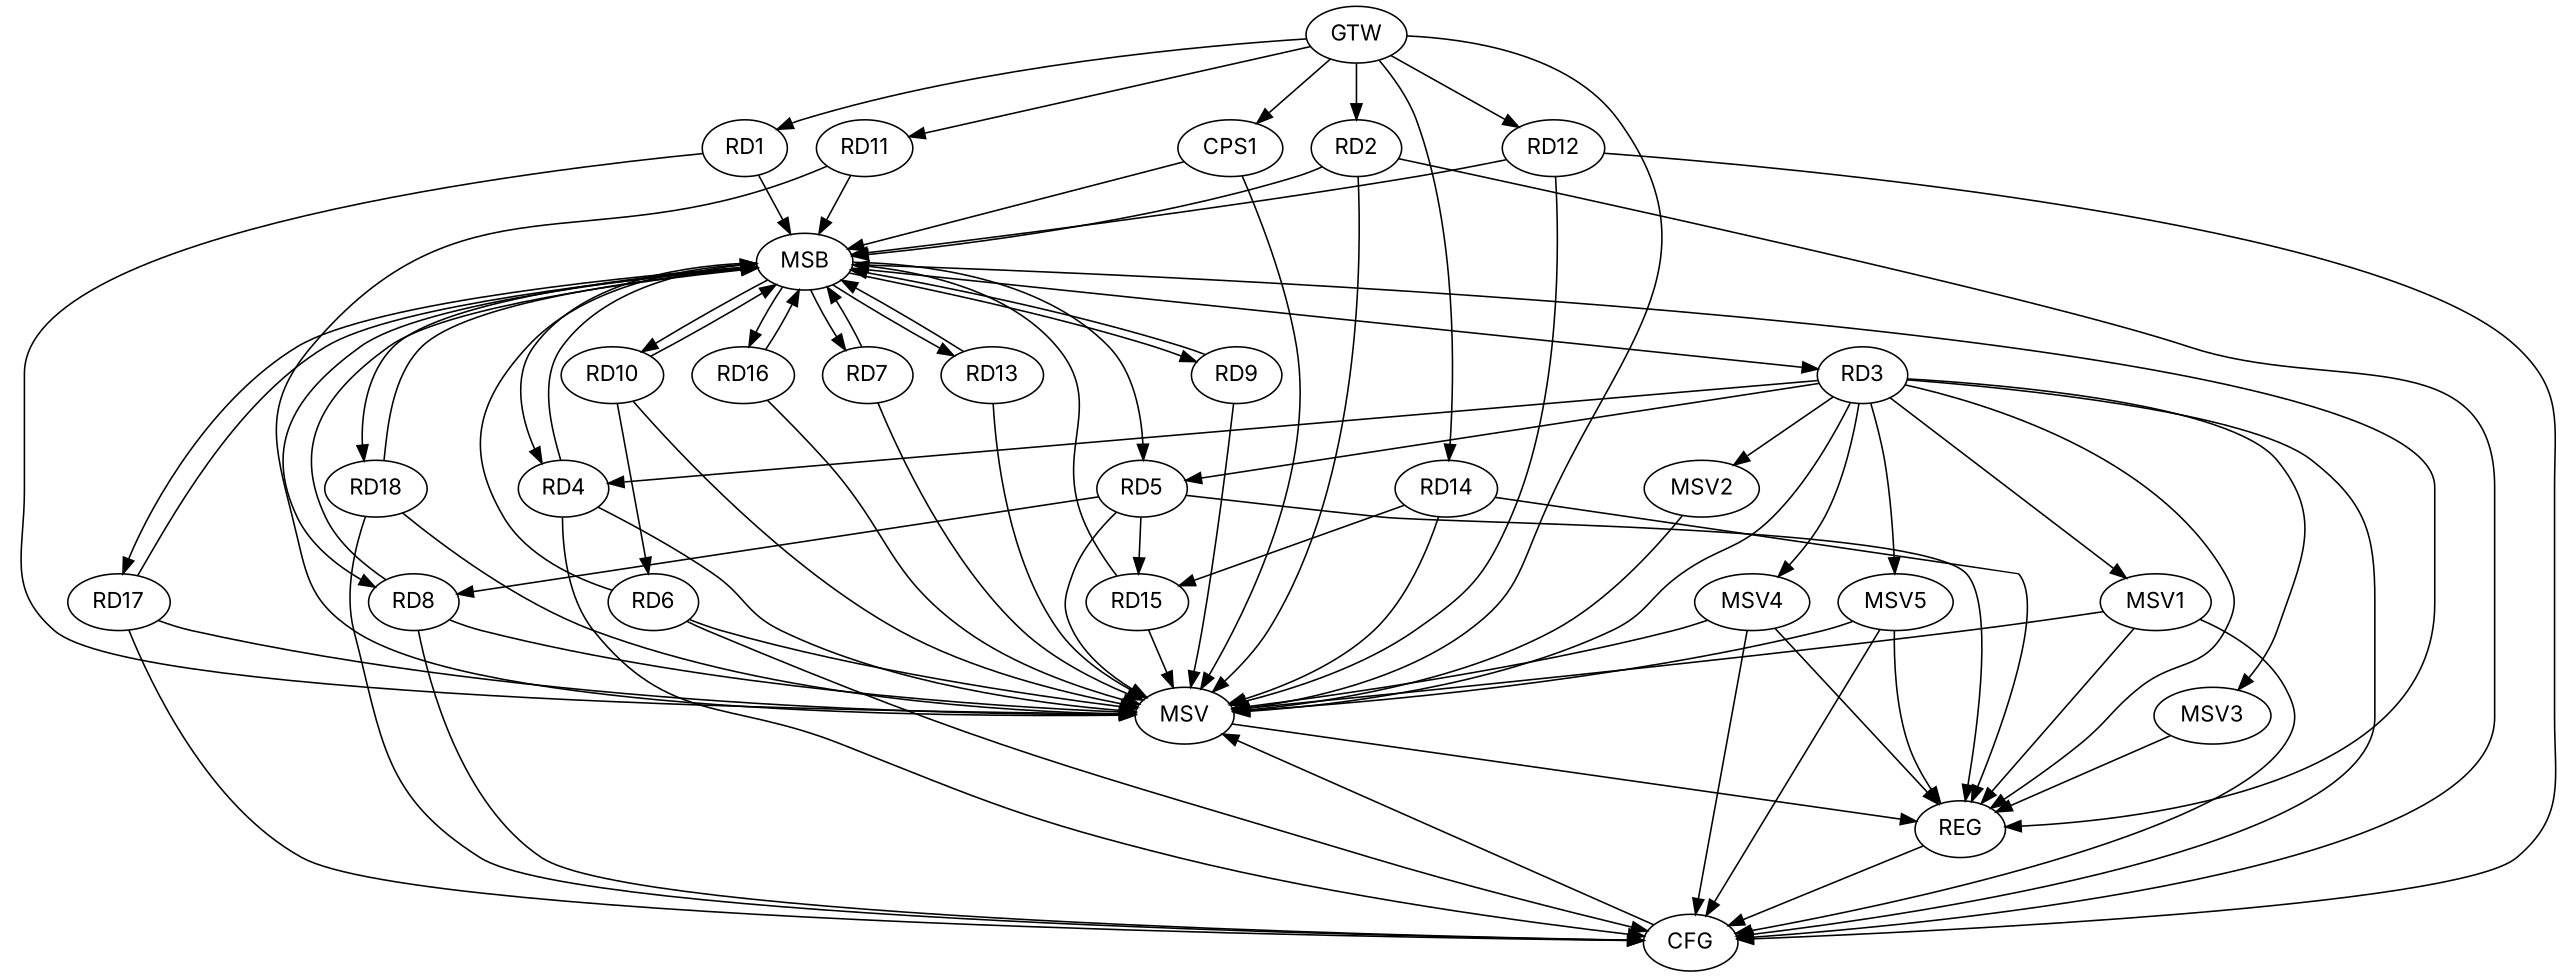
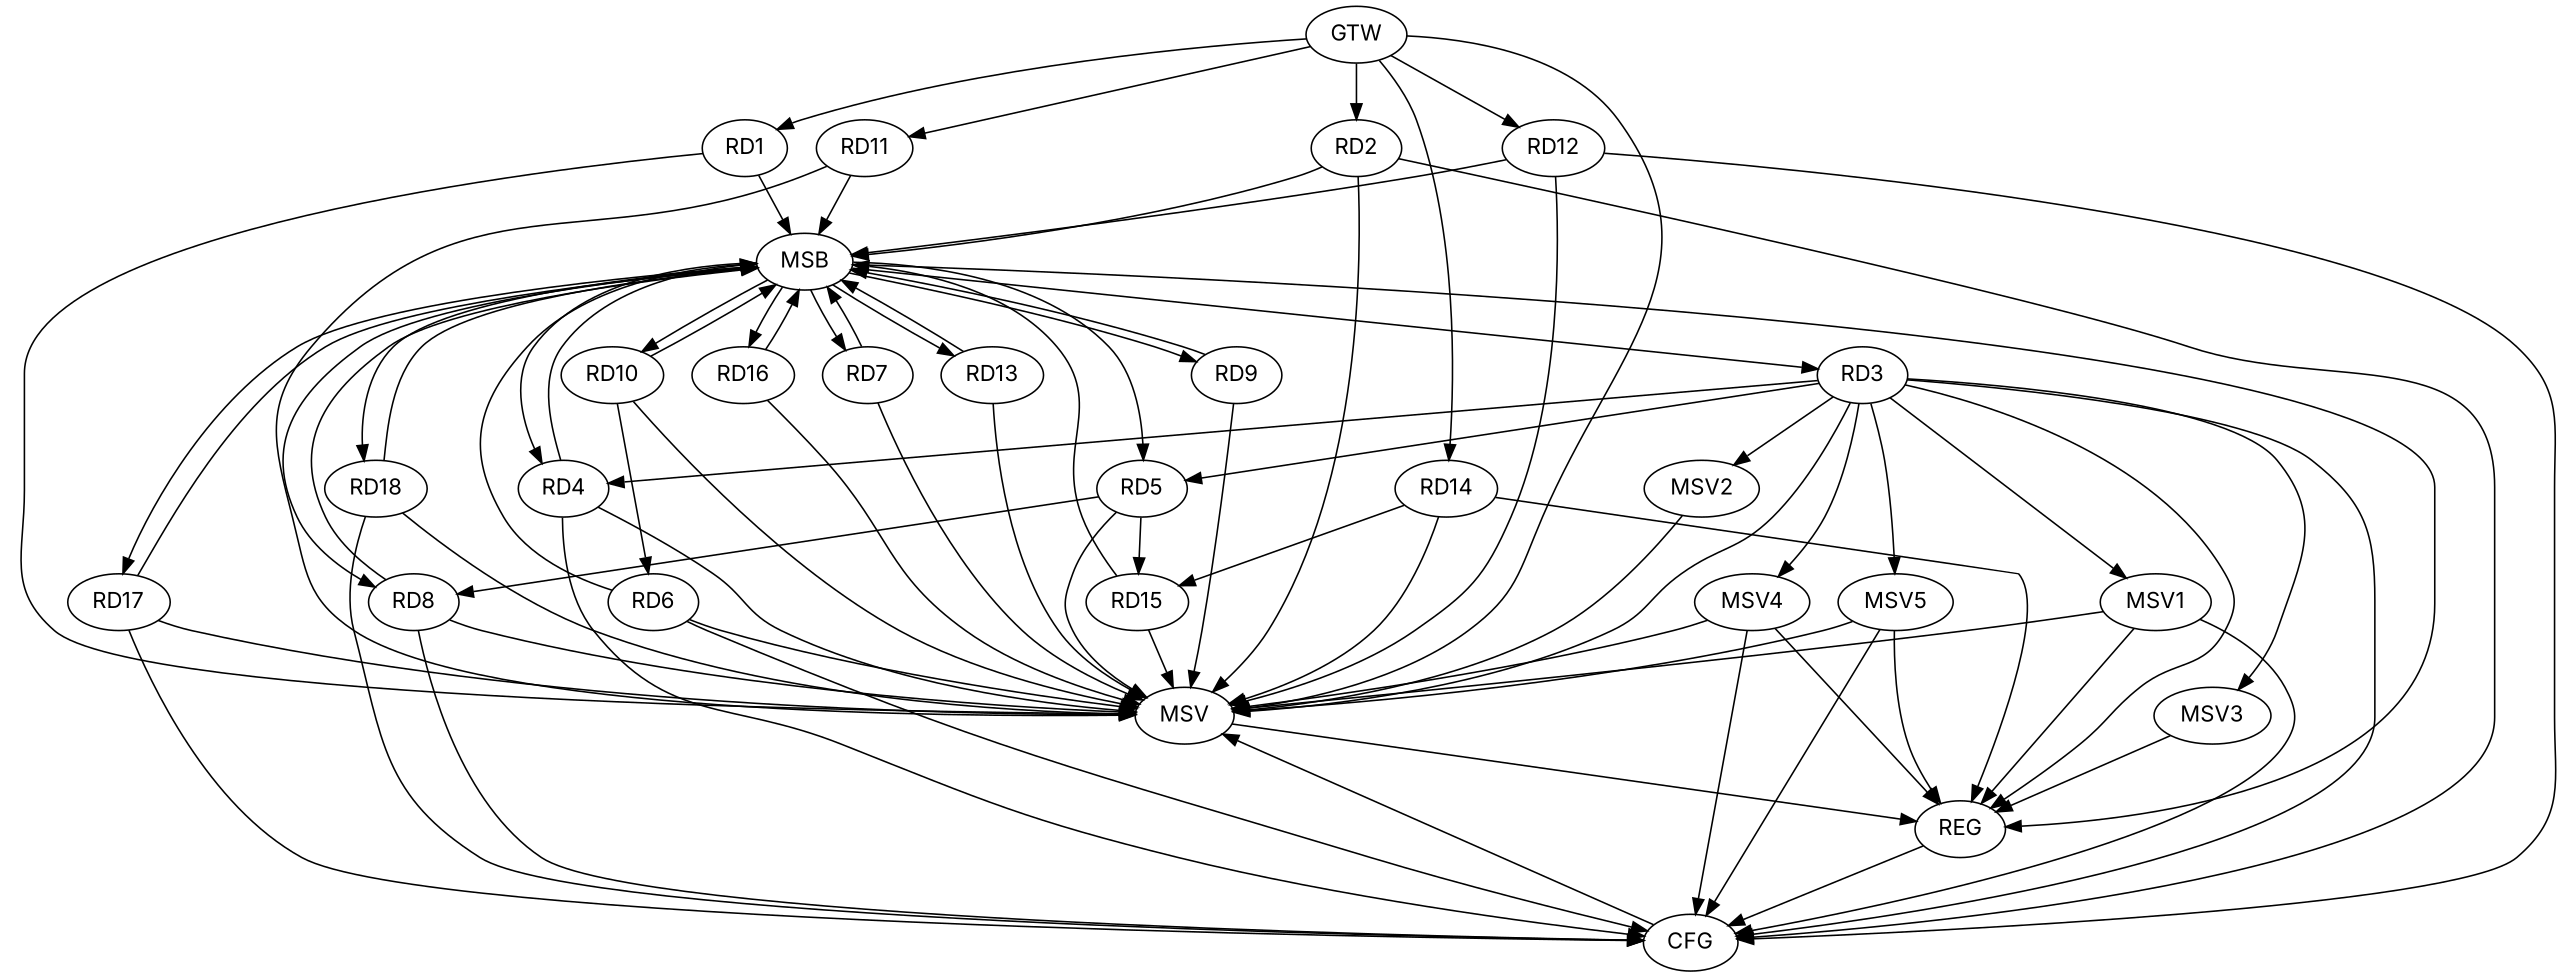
(1230, 148) -> none
(1636, 528) -> none
